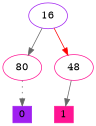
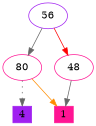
(48, 16) -> (48, 16)
none -> (42, 90)
(22, 115) -> (22, 115)
